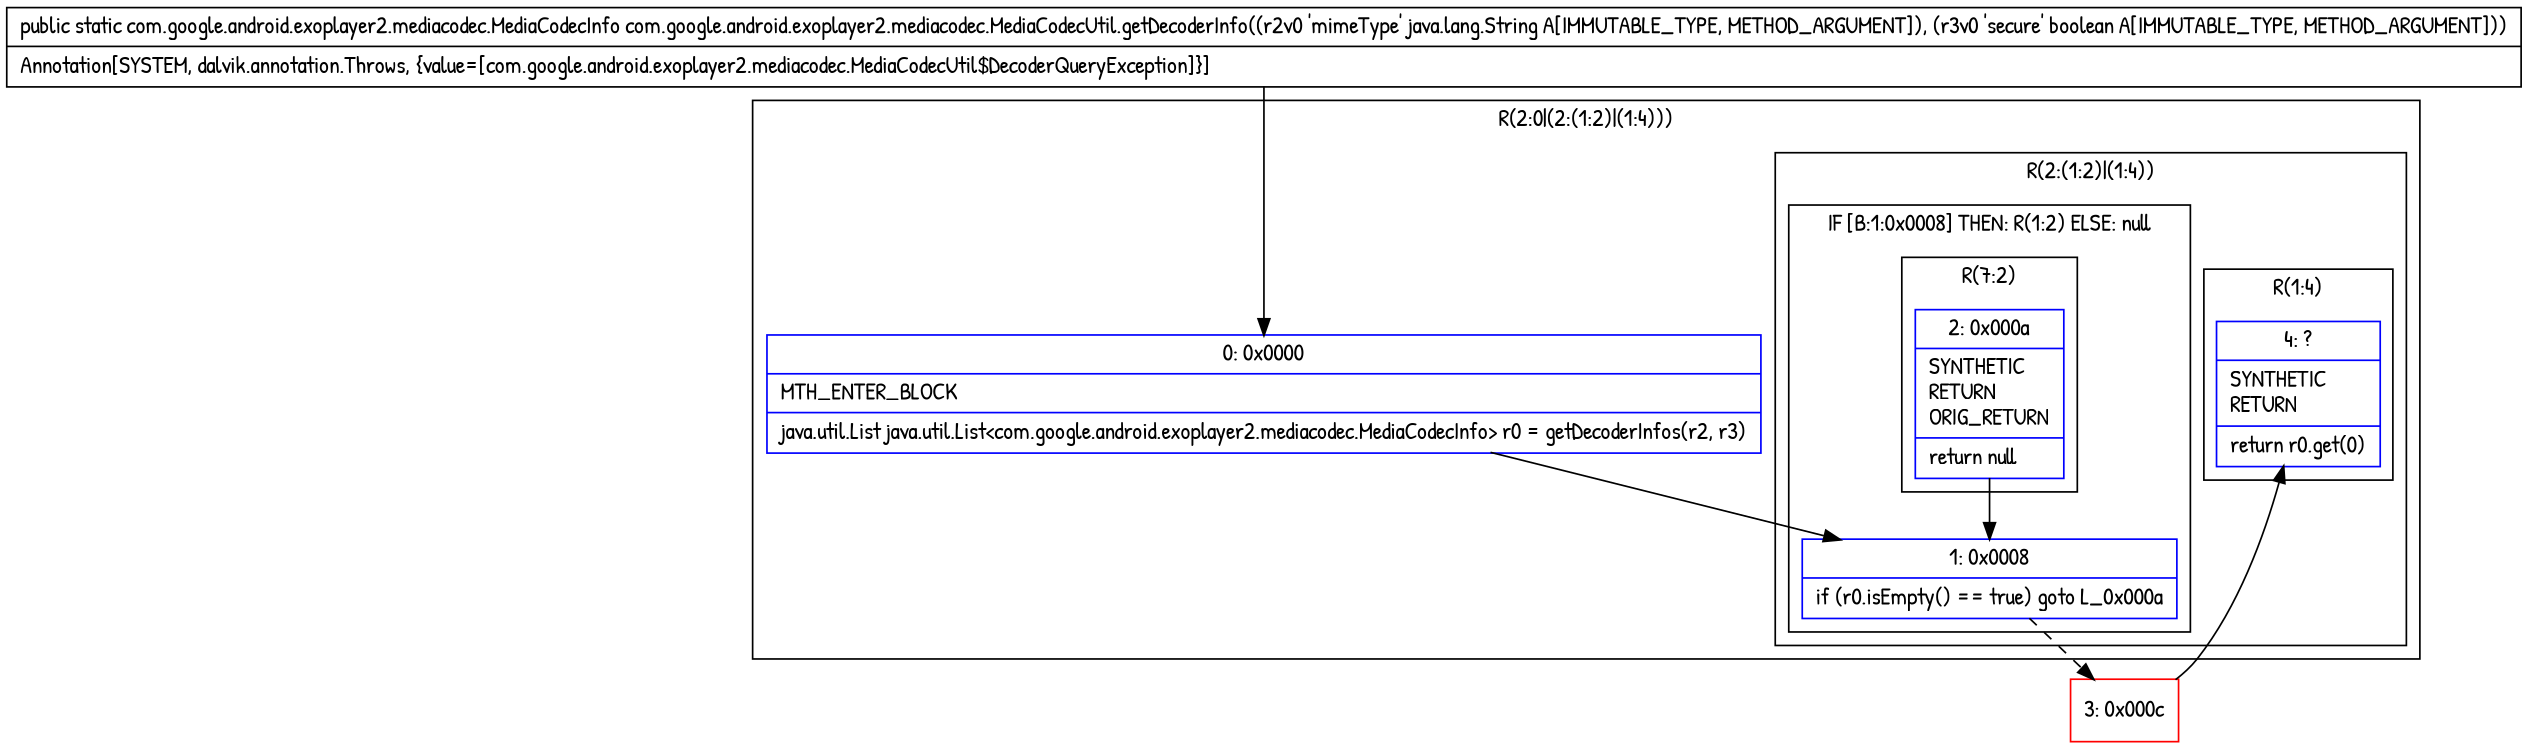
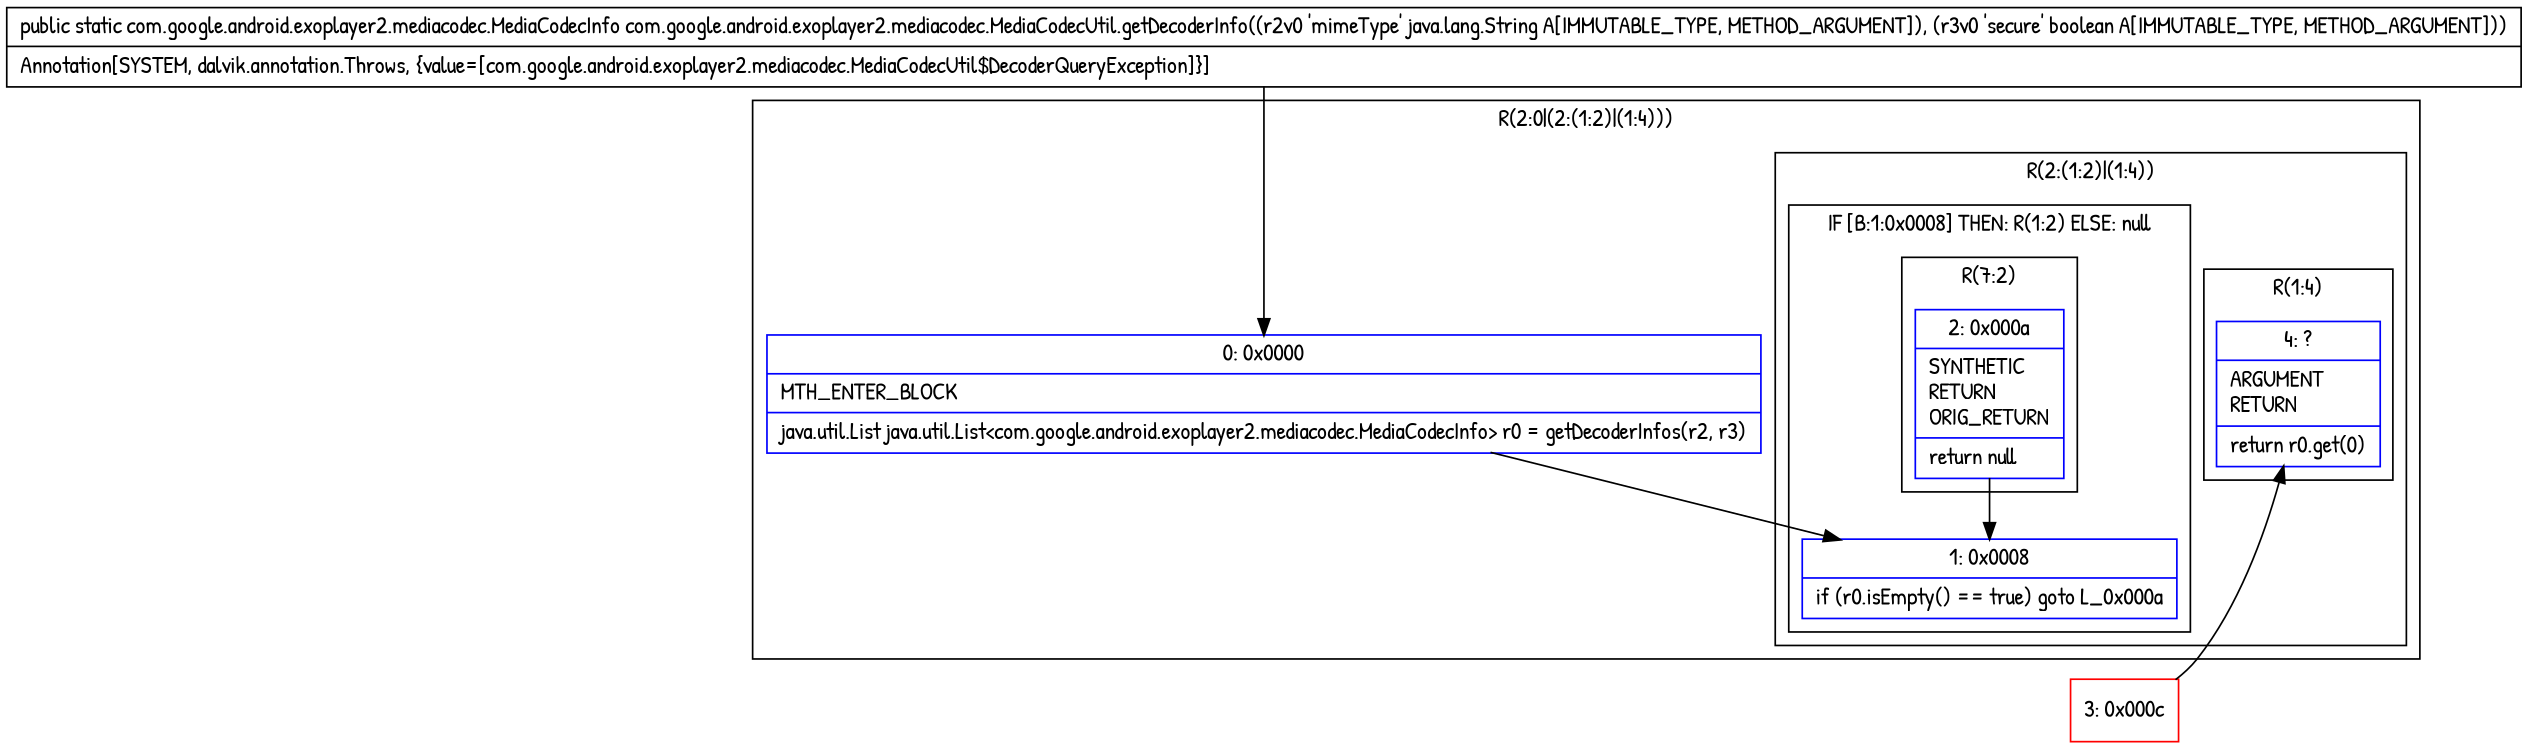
(2279, 380) -> (2277, 380)
(2056, 643) -> none
